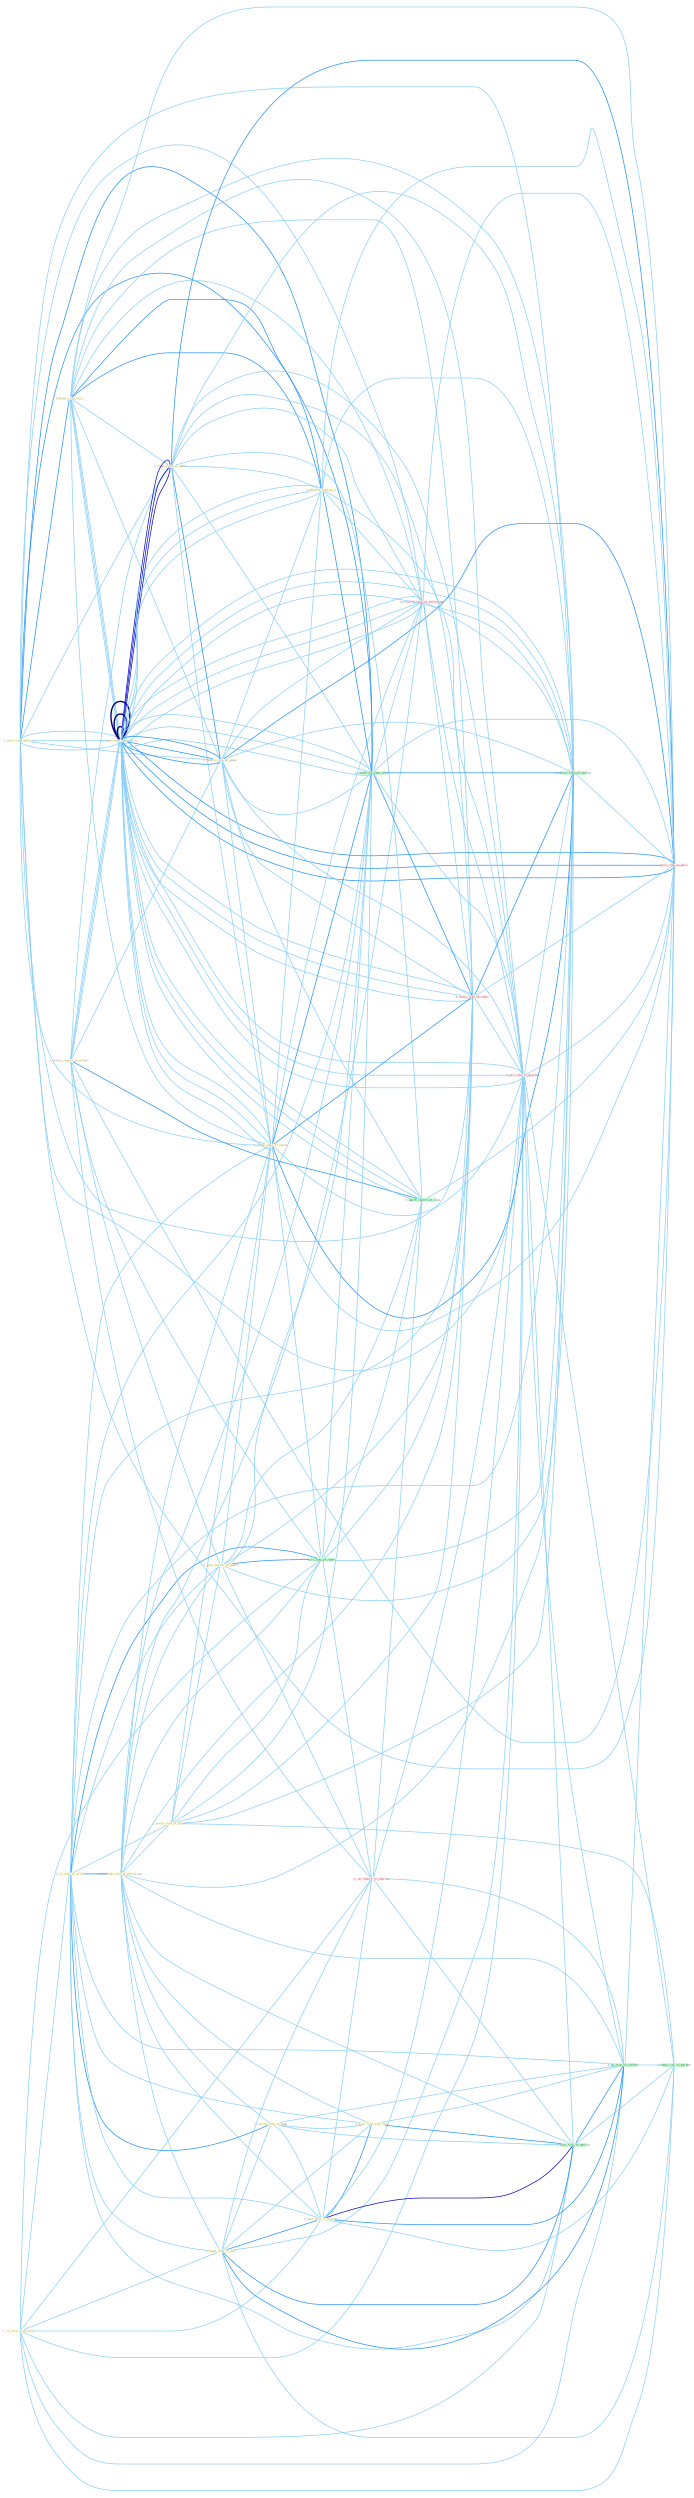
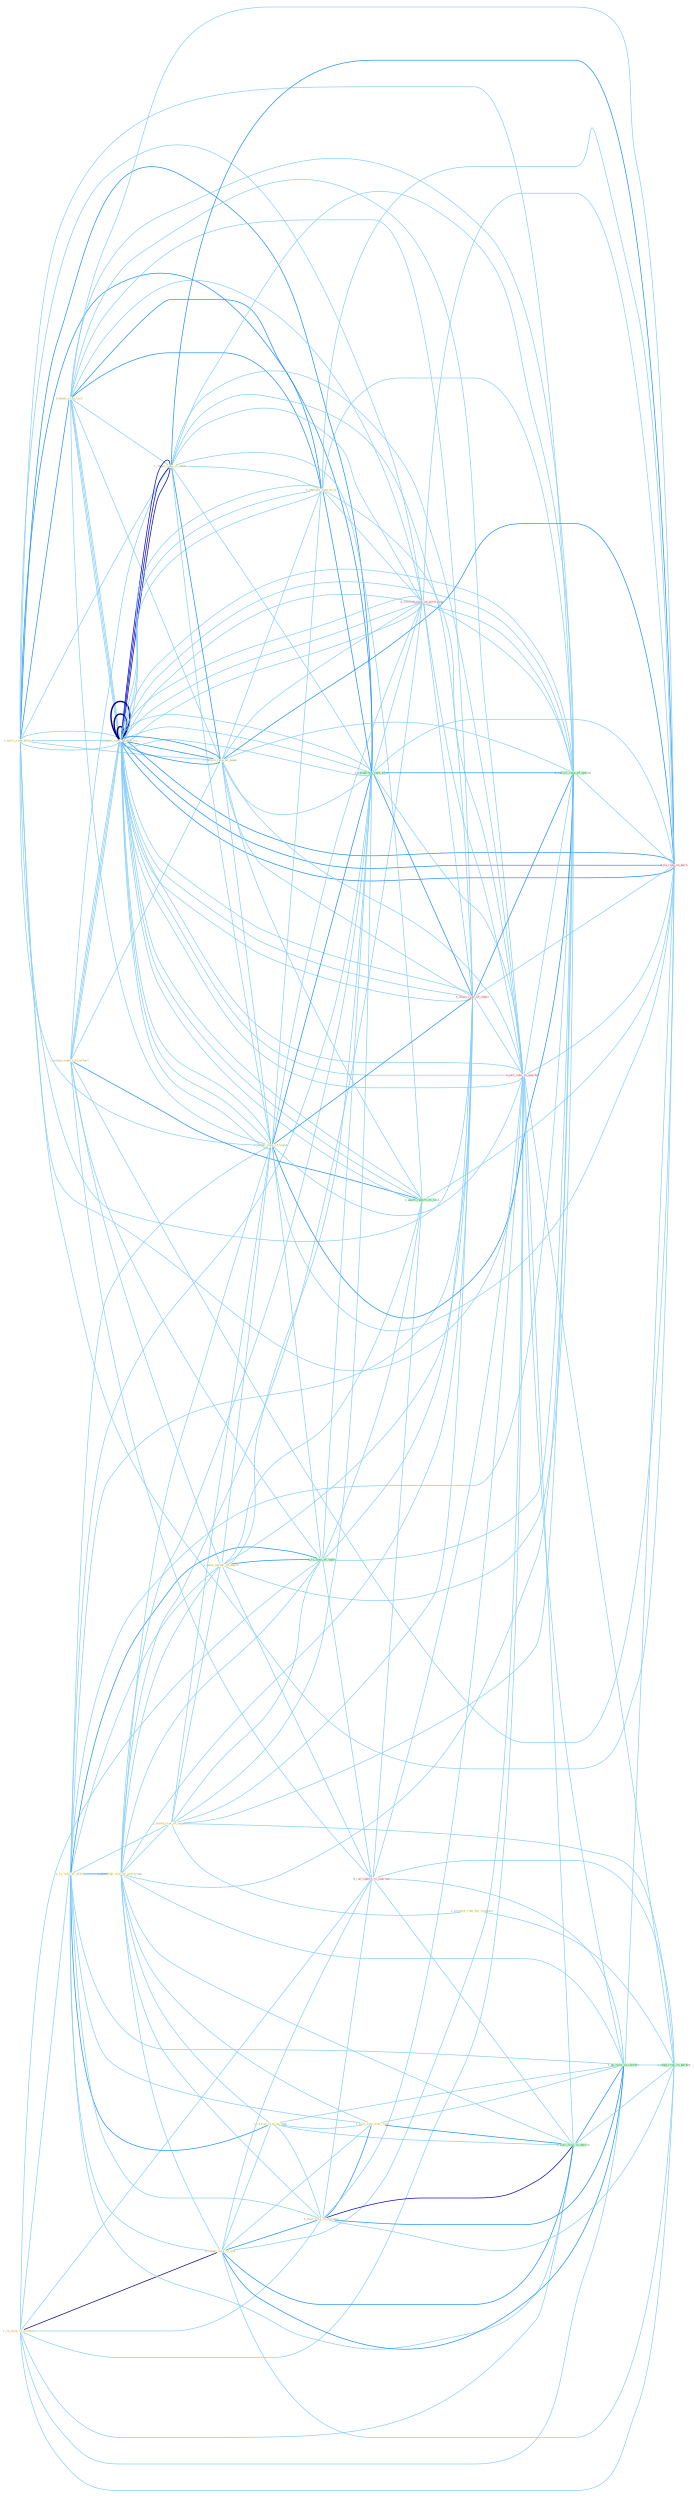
(423, 1200) -> (423, 1200)
none -> (598, 1866)
none -> (473, 1911)
(120, 2291) -> (120, 2291)
